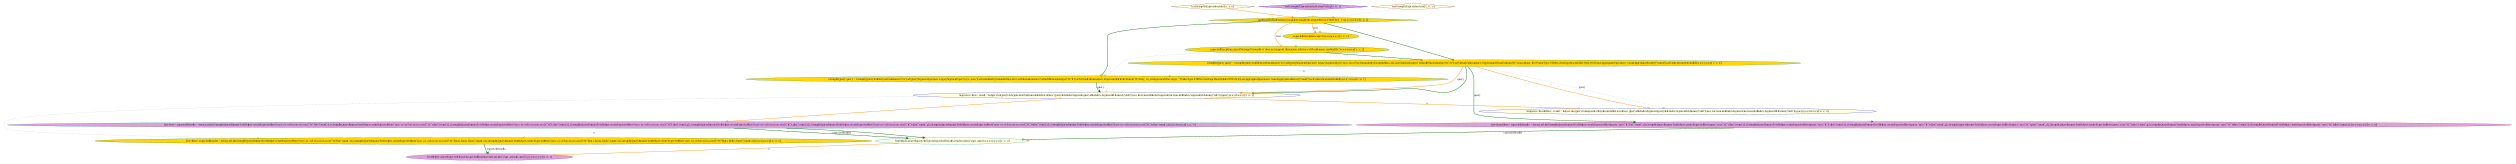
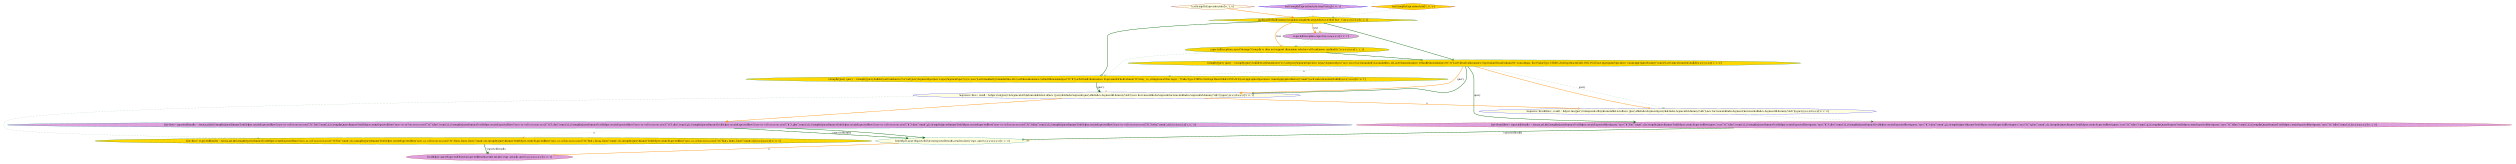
(1413, 7) -> (1413, 7)
(1321, 36) -> (1321, 36)
